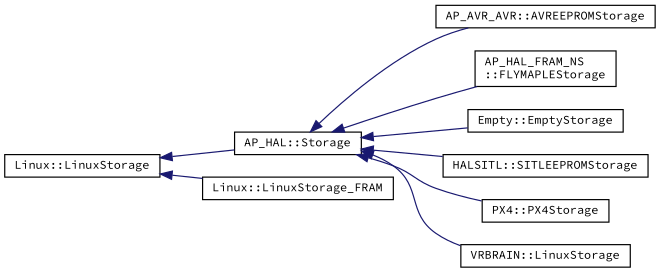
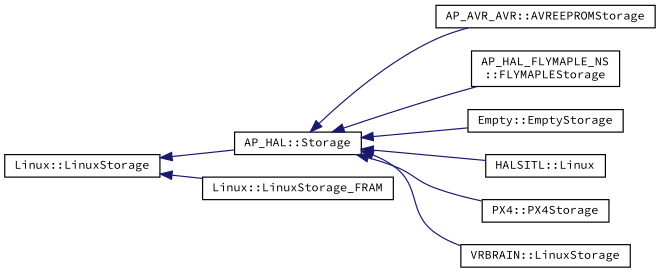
(546, 69) -> (546, 69)
(546, 166) -> (546, 166)
